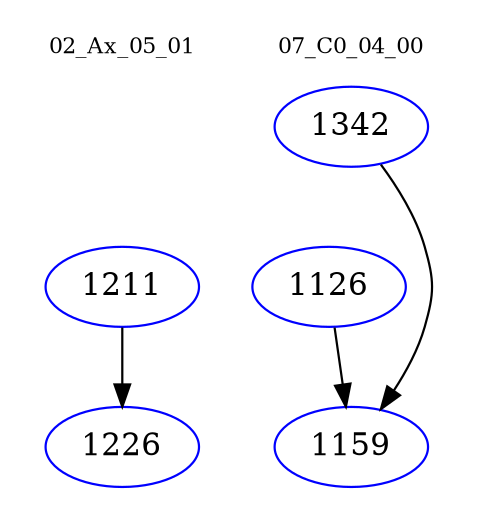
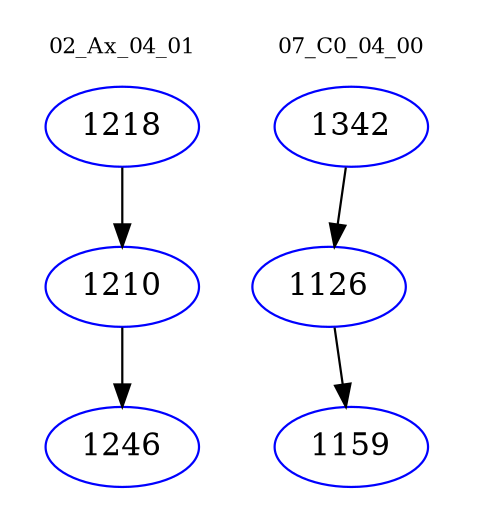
(122, 48) -> (122, 48)
none -> (122, 127)
(431, 276) -> (342, 196)
(122, 287) -> (122, 287)
(122, 447) -> (122, 447)
